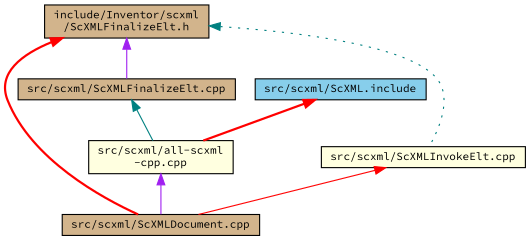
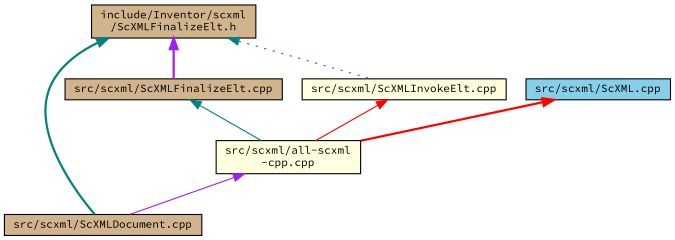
(127, 64) -> (174, 64)
(341, 89) -> (598, 89)
(33, 141) -> (47, 123)
(287, 192) -> (347, 123)
